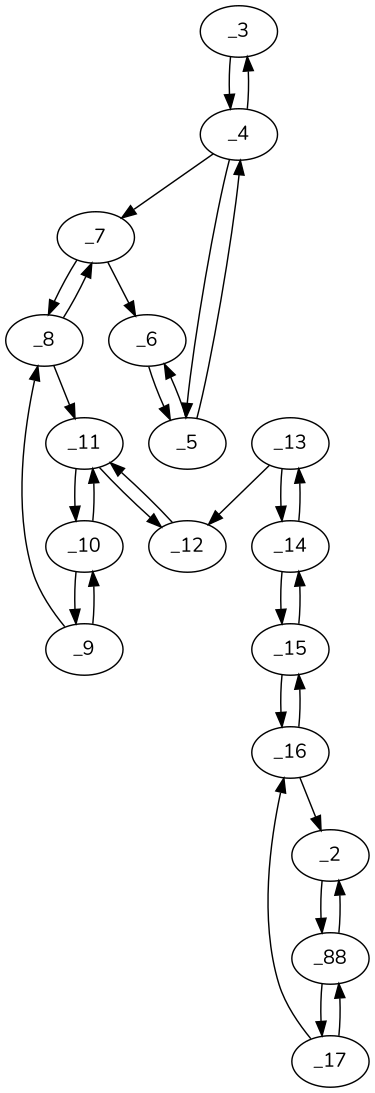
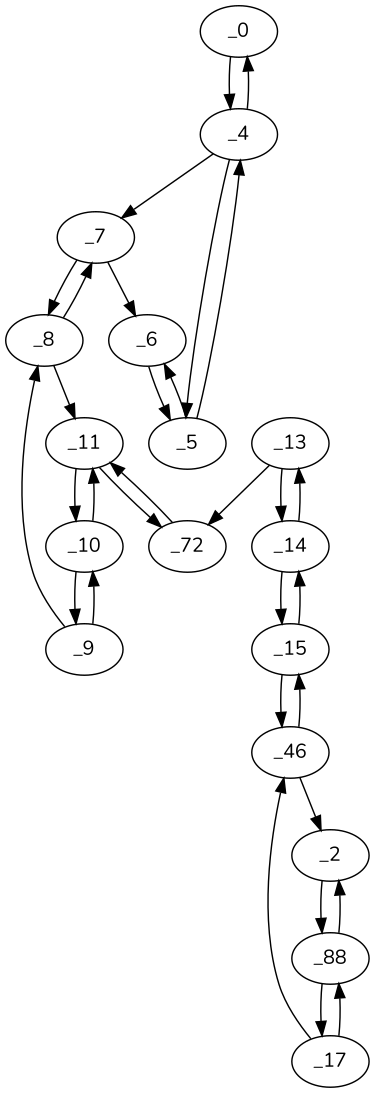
(239, 31) -> (239, 31)
(187, 546) -> (187, 546)
(290, 752) -> (290, 752)
